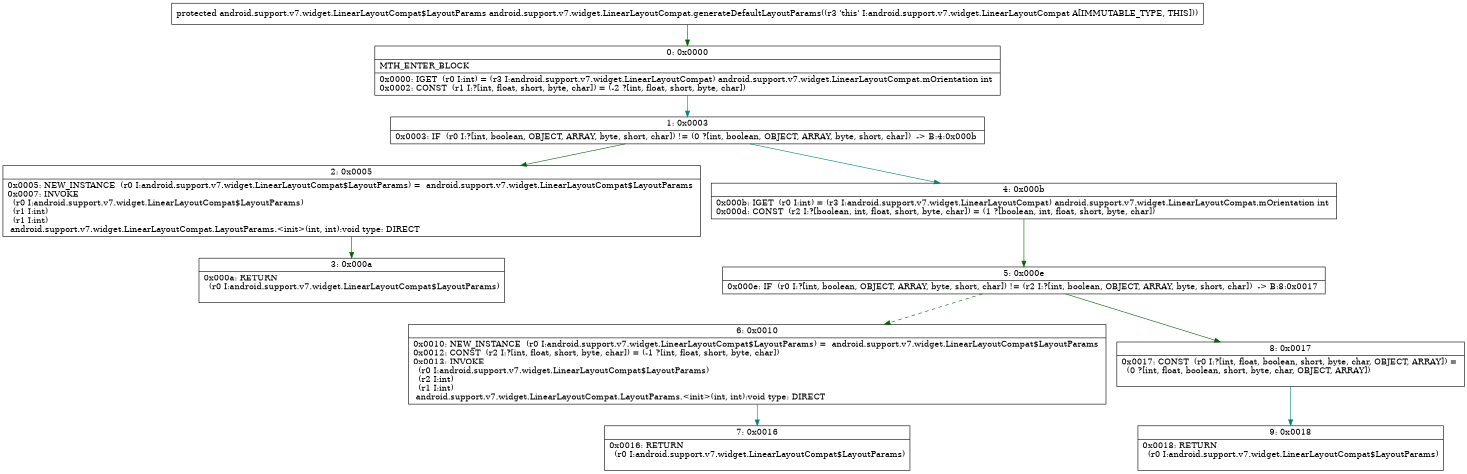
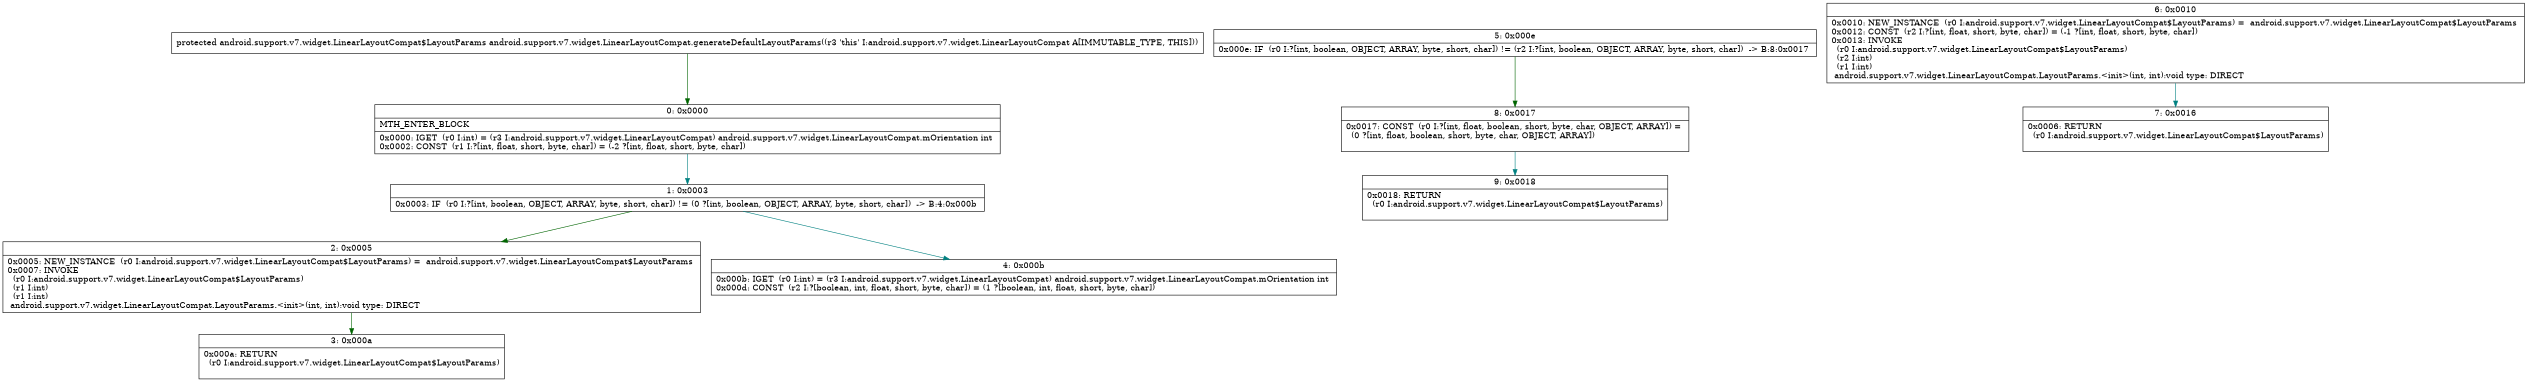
(1024, 240) -> none
(936, 308) -> none
(649, 446) -> (2068, 127)
